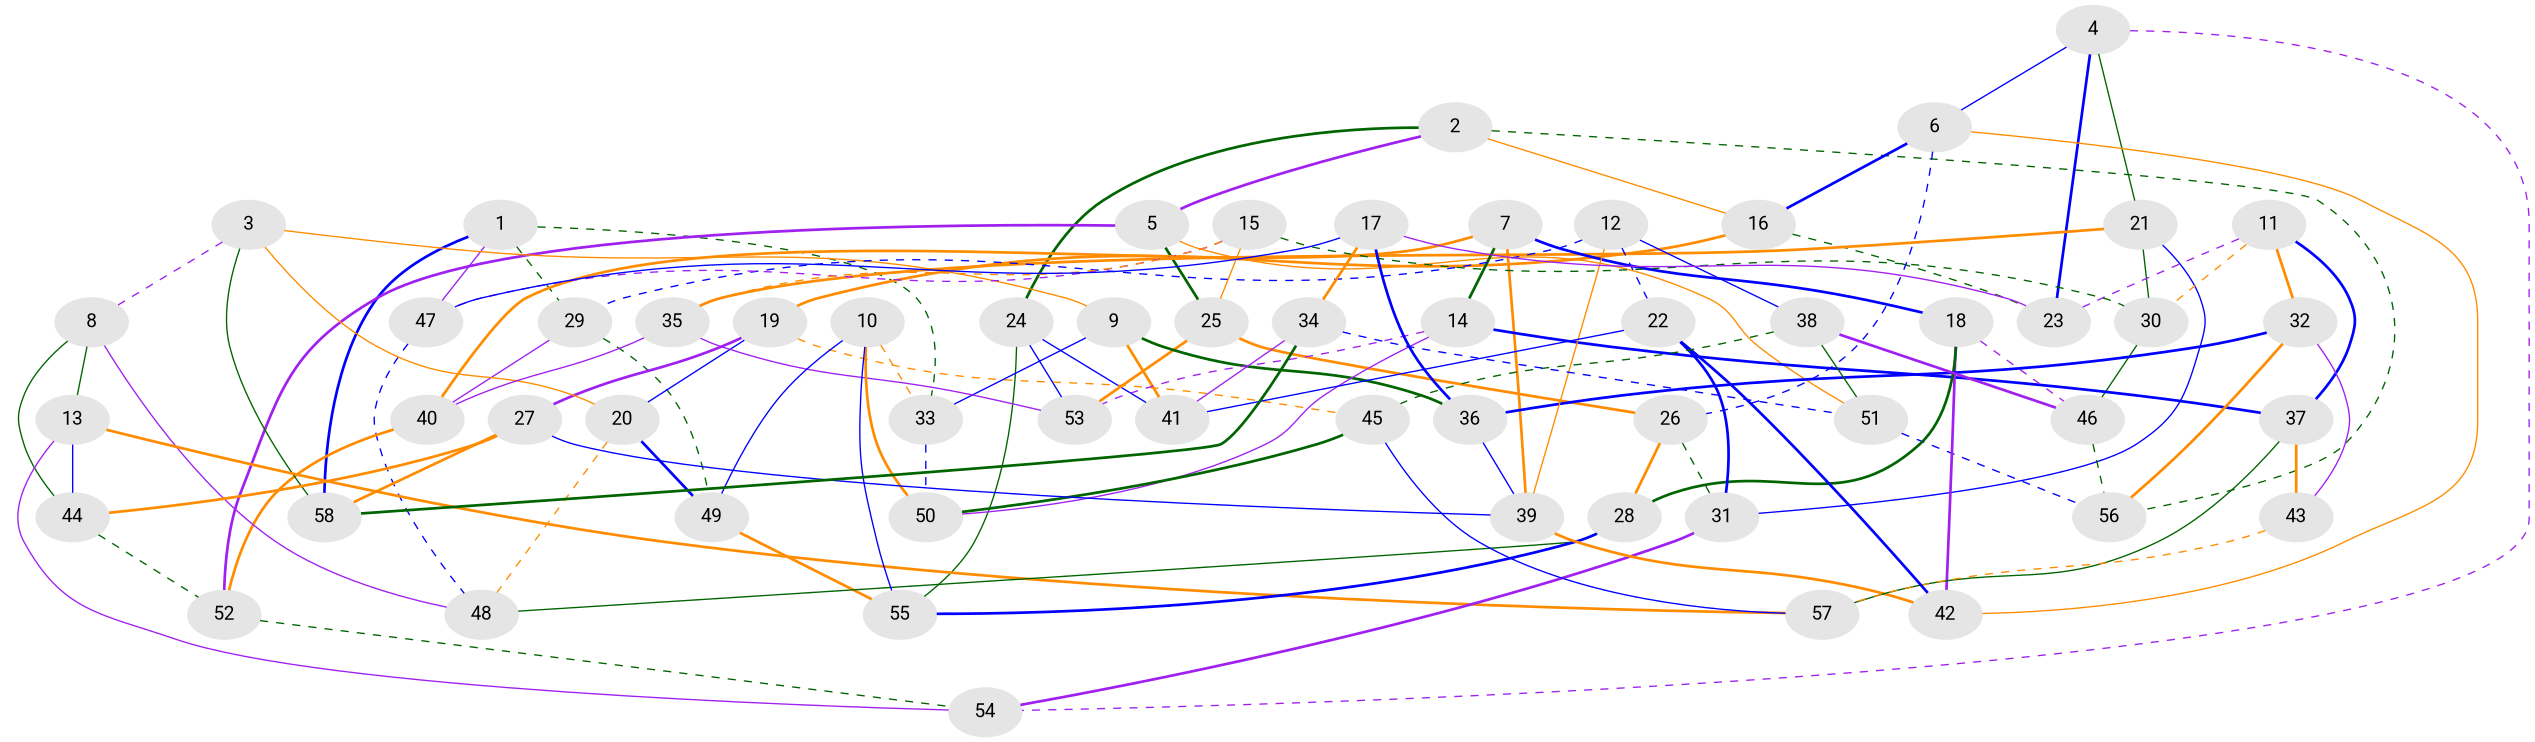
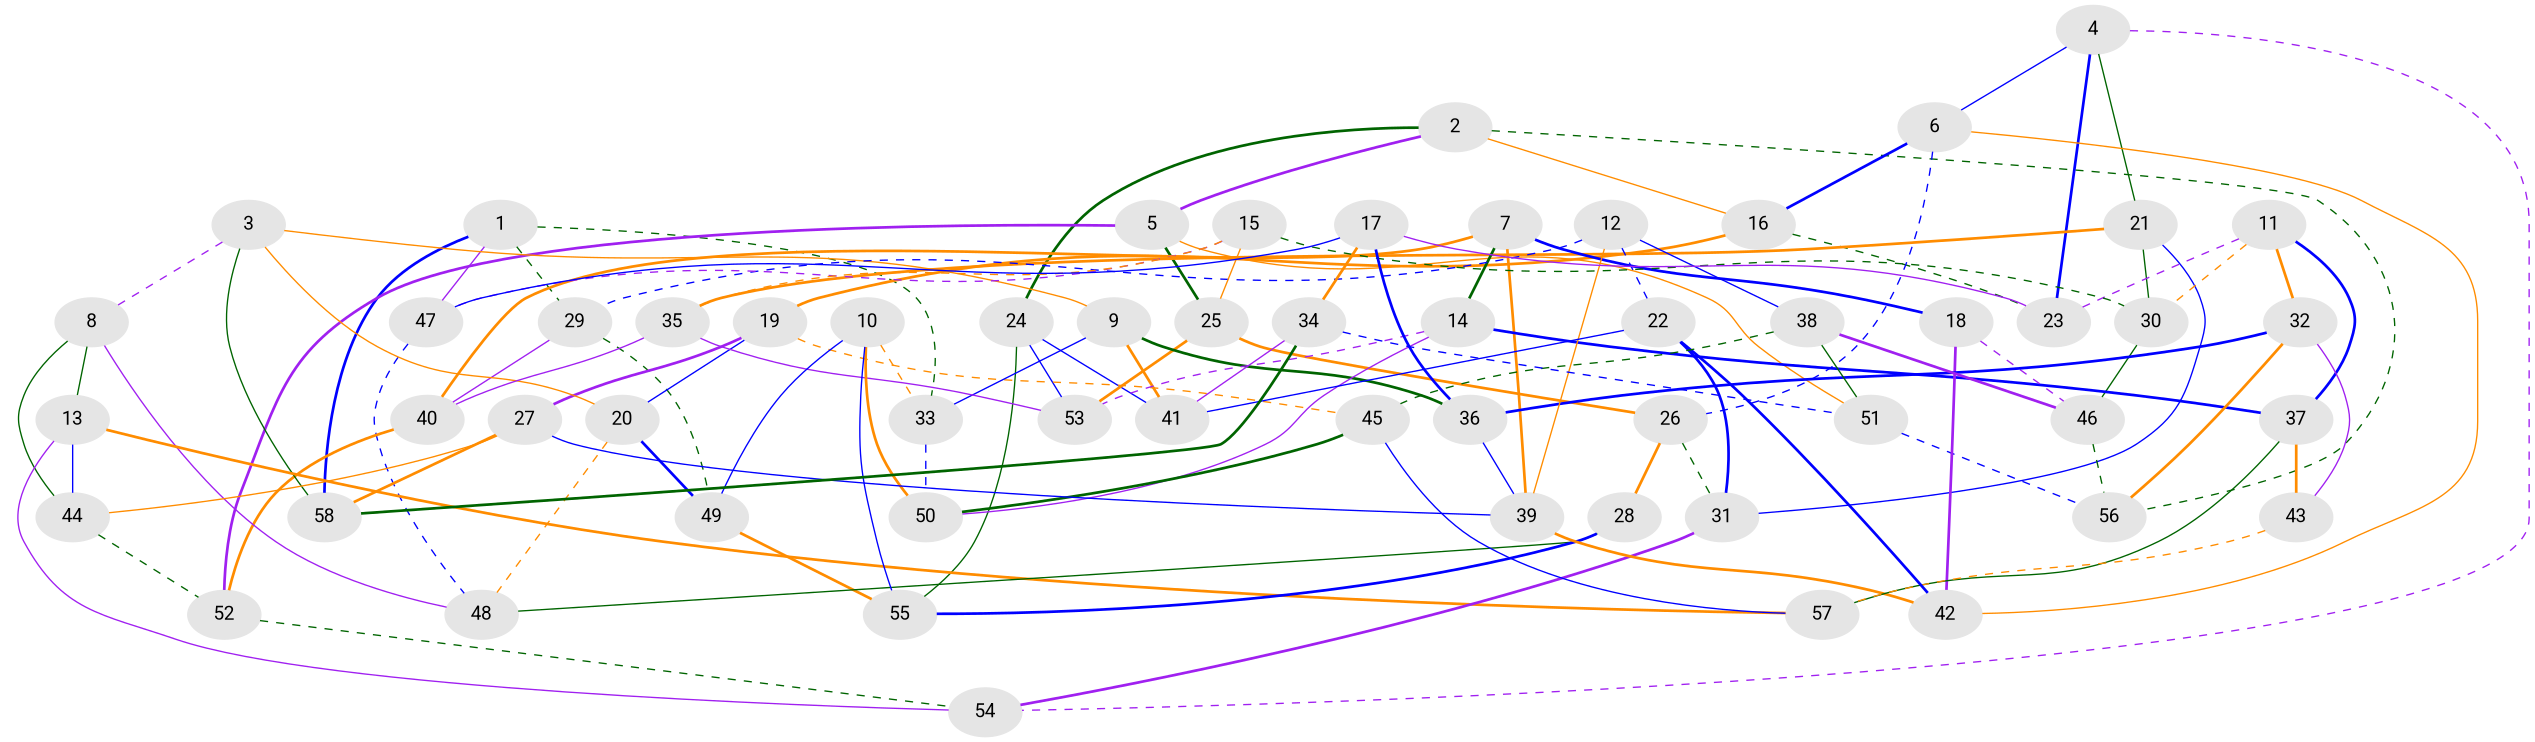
(354, 476) -> (354, 476)
(1843, 482) -> none
